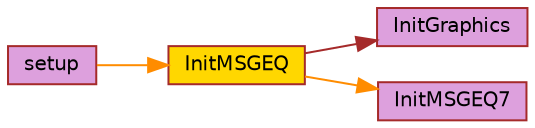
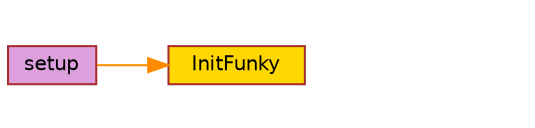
(452, 27) -> none
(237, 65) -> (237, 65)
(452, 101) -> none
